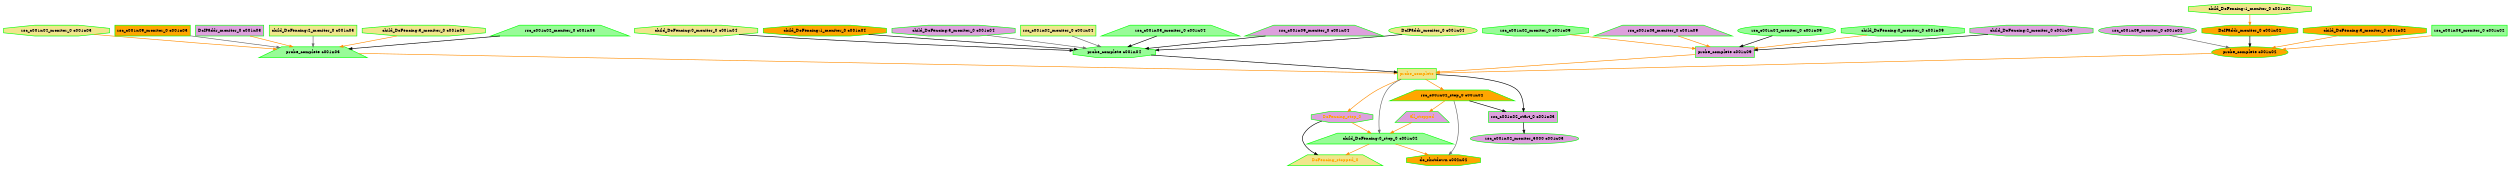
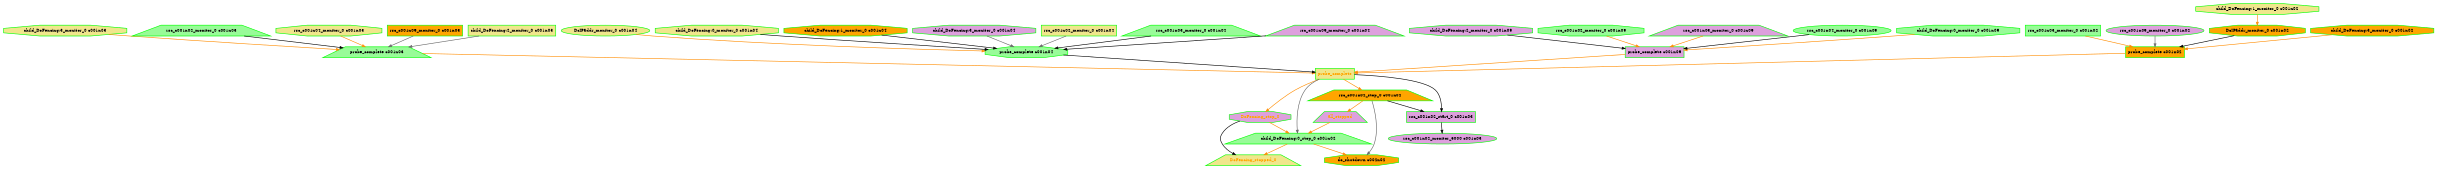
(230, 31) -> none
(1281, 43) -> (809, 45)
(2250, 52) -> (2155, 52)
